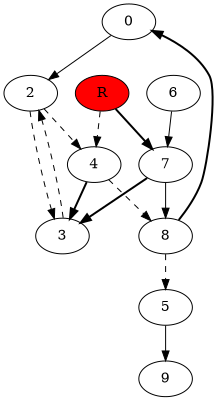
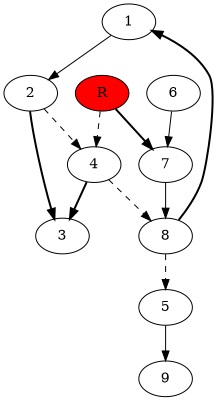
(129, 22) -> (129, 22)
(39, 161) -> (39, 161)
(54, 169) -> none
(118, 198) -> none
